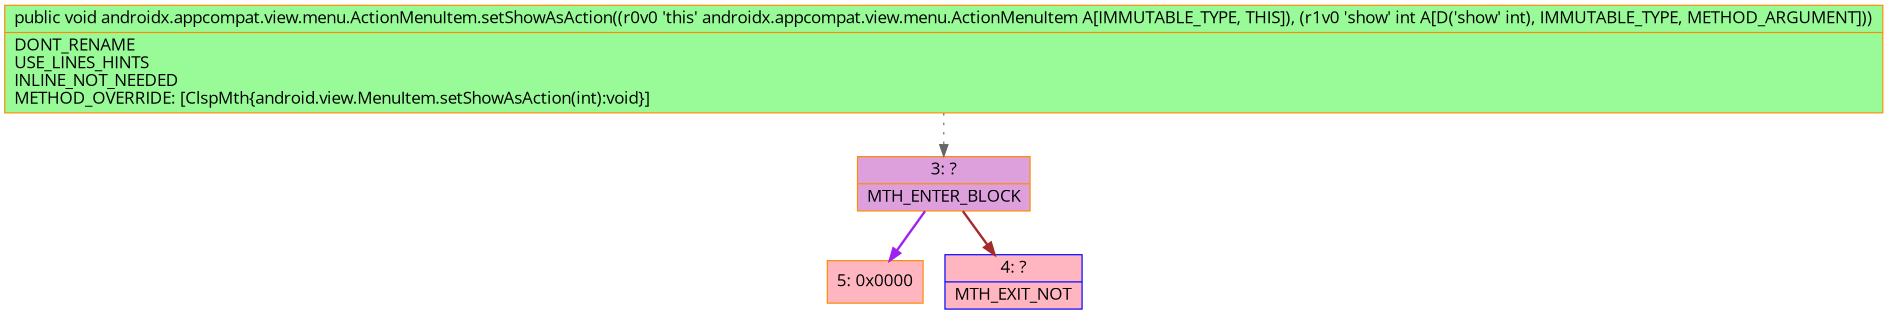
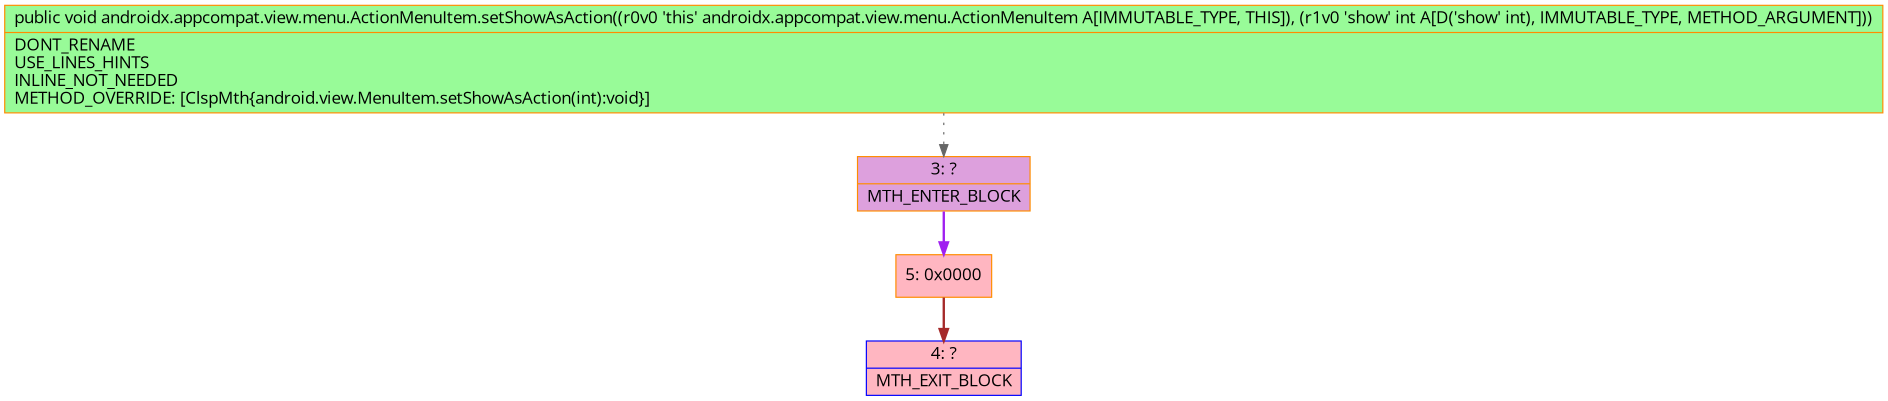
(975, 228) -> (944, 313)
(1014, 295) -> (944, 381)
